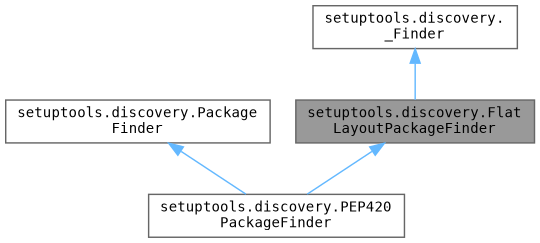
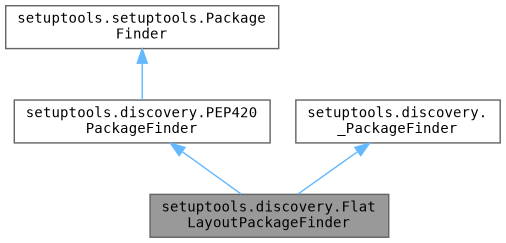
(415, 27) -> (398, 121)
(138, 121) -> (142, 27)
(340, 173) -> (212, 173)
